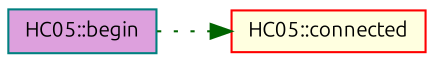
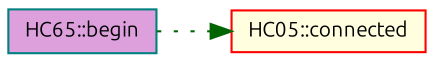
(82, 31) -> (82, 31)
